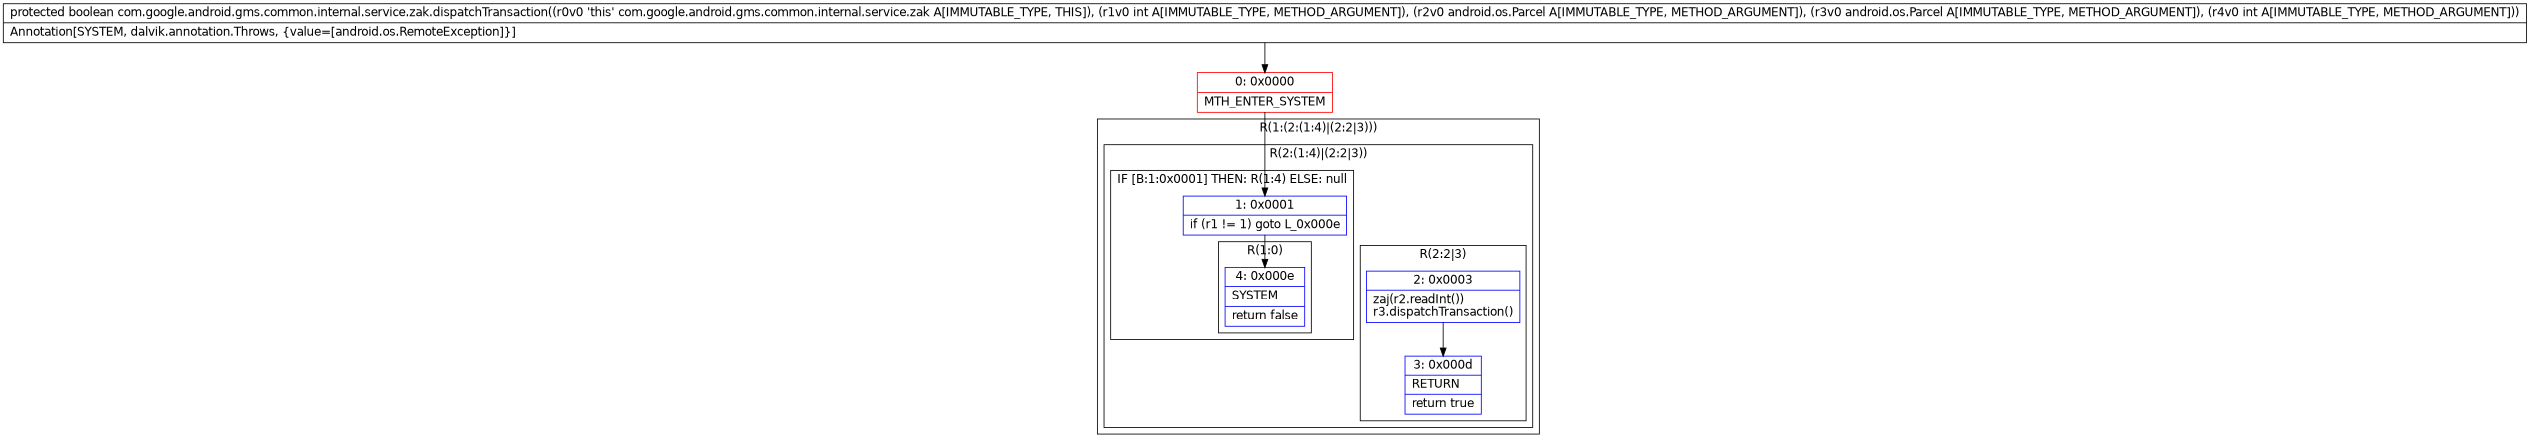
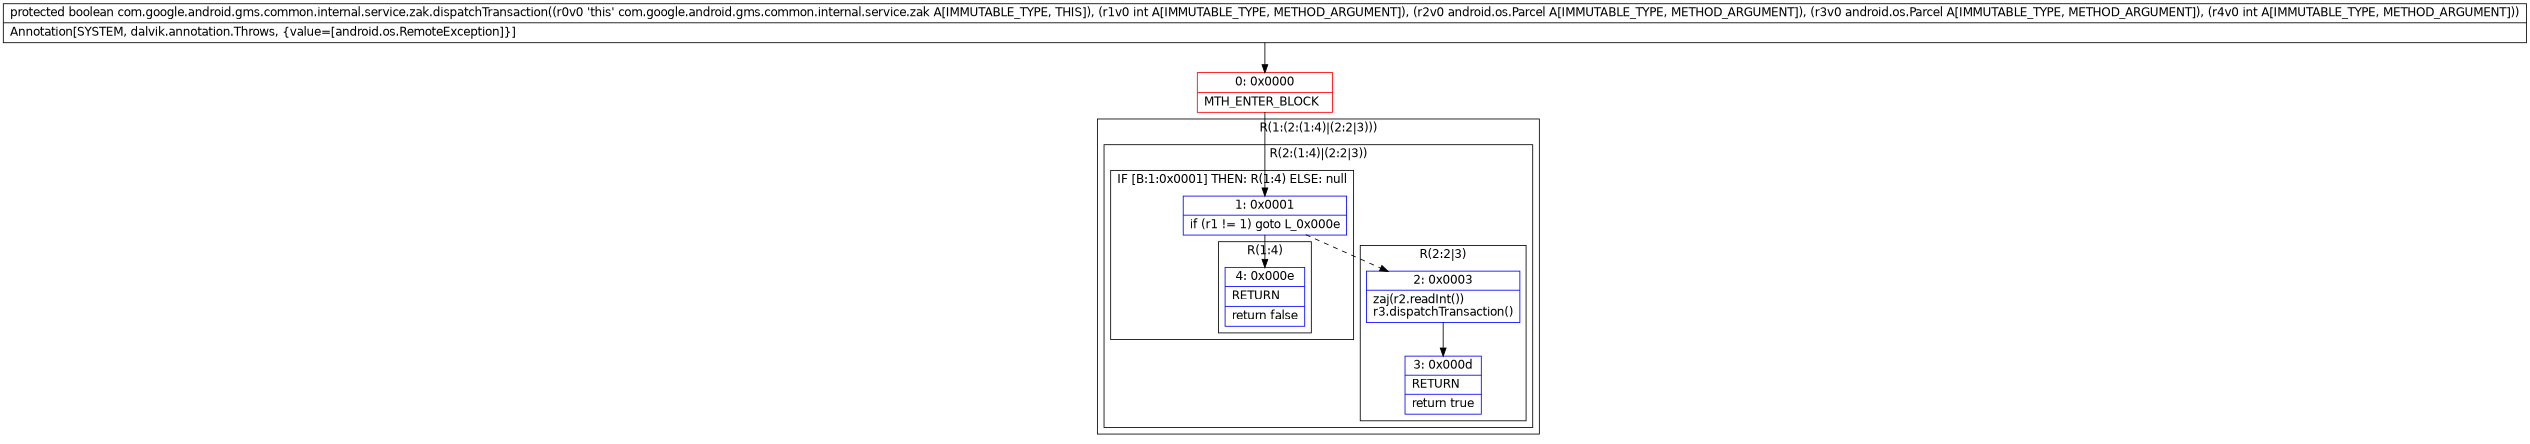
(1265, 102) -> (1262, 102)
(1265, 251) -> (1265, 251)
none -> (1343, 251)
(1255, 296) -> (1256, 296)
